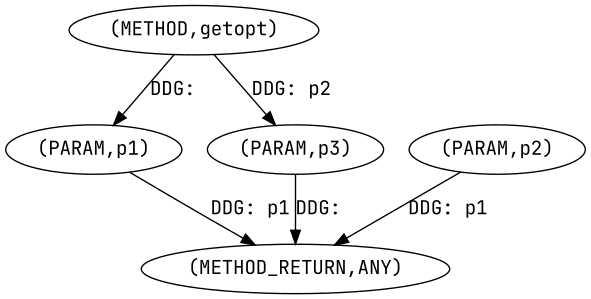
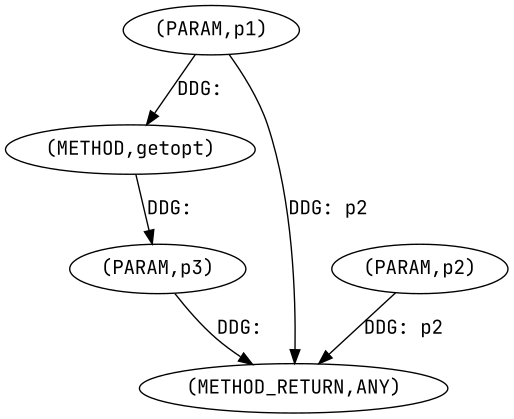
(148, 85) -> (175, 84)
(291, 90) -> (176, 209)
(250, 209) -> (328, 209)
(448, 209) -> (403, 329)
